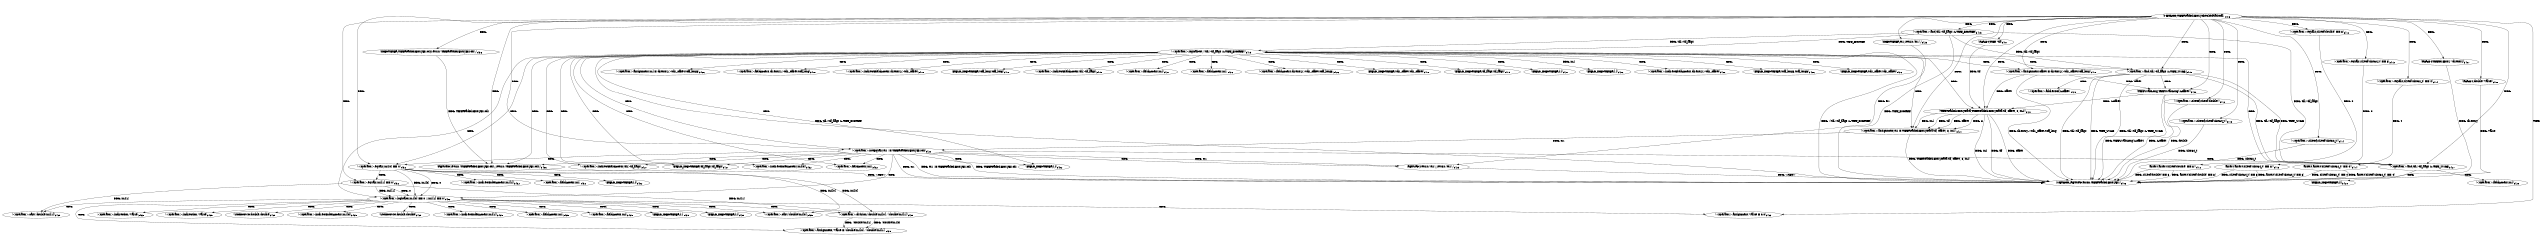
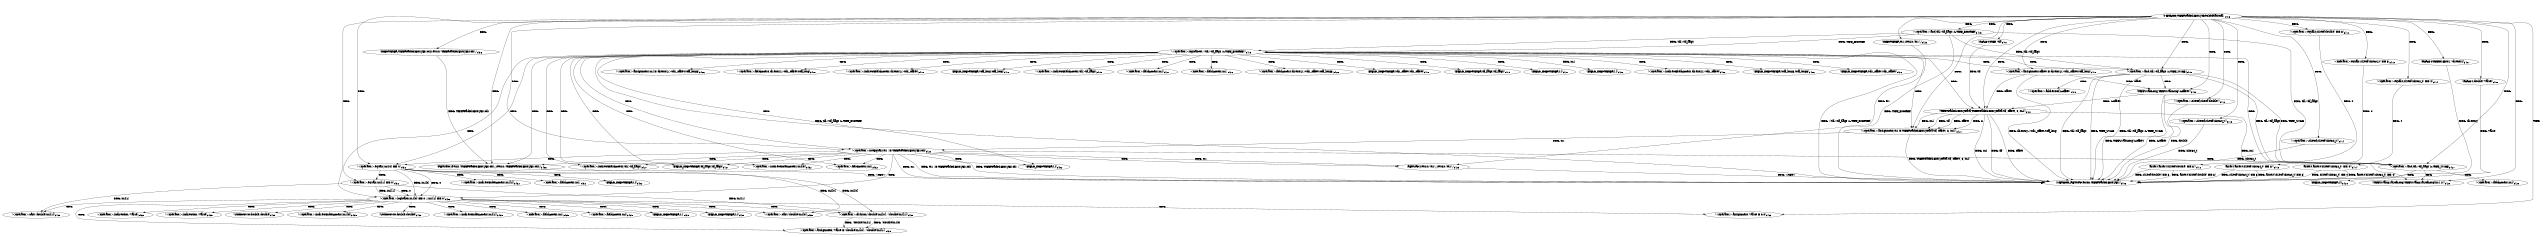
(2370, 32) -> (2370, 32)
none -> (2411, 183)
